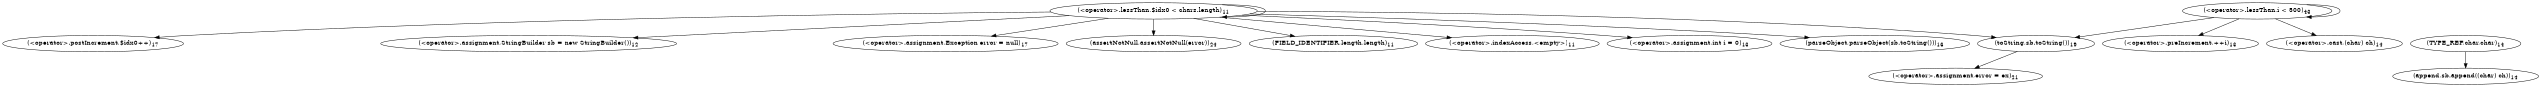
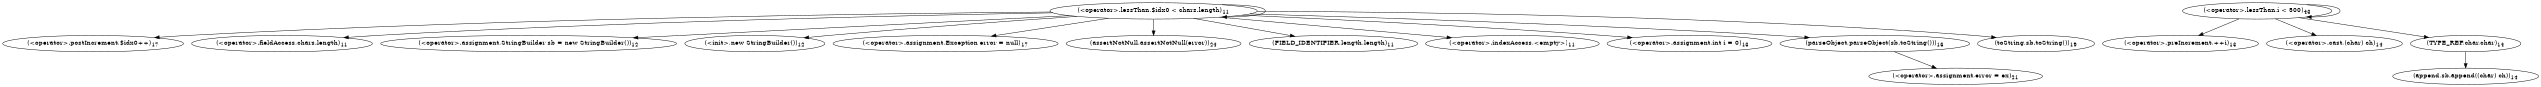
(2147, 27) -> (2361, 27)
none -> (282, 44)
none -> (755, 44)
(1998, 59) -> (1913, 59)
